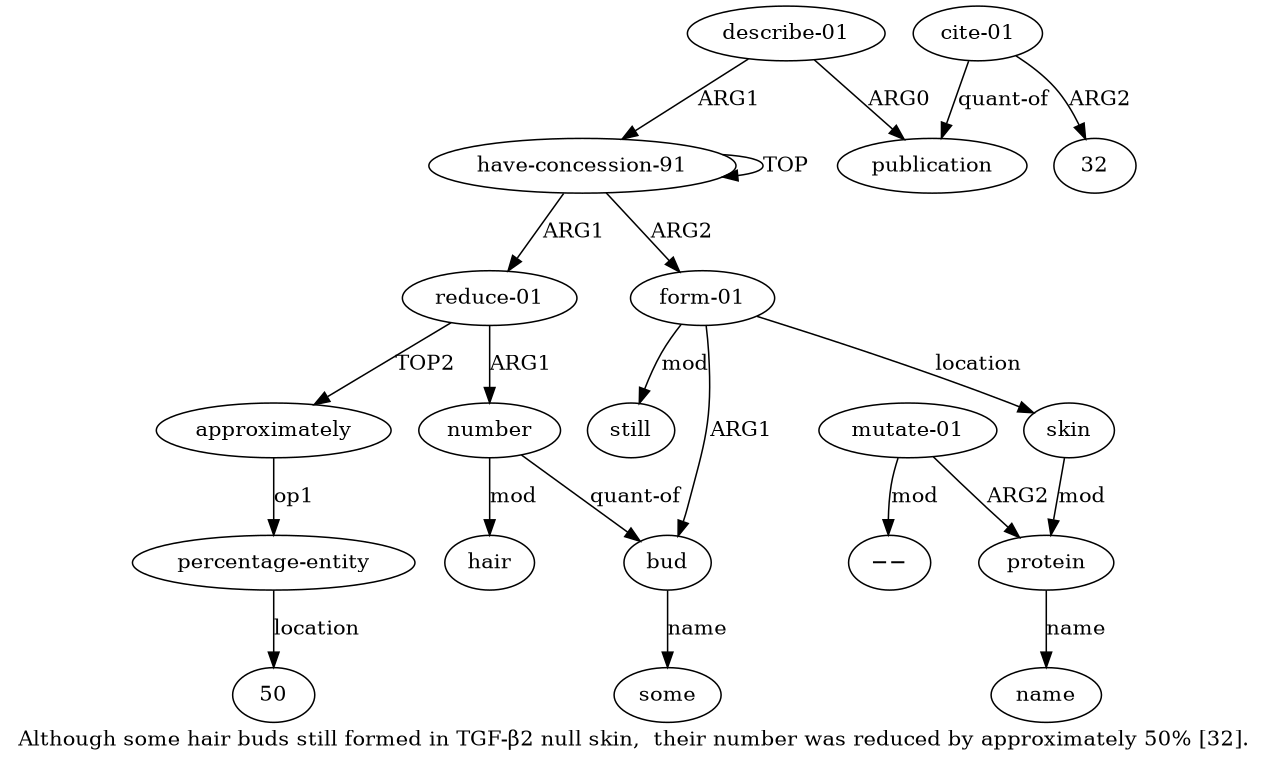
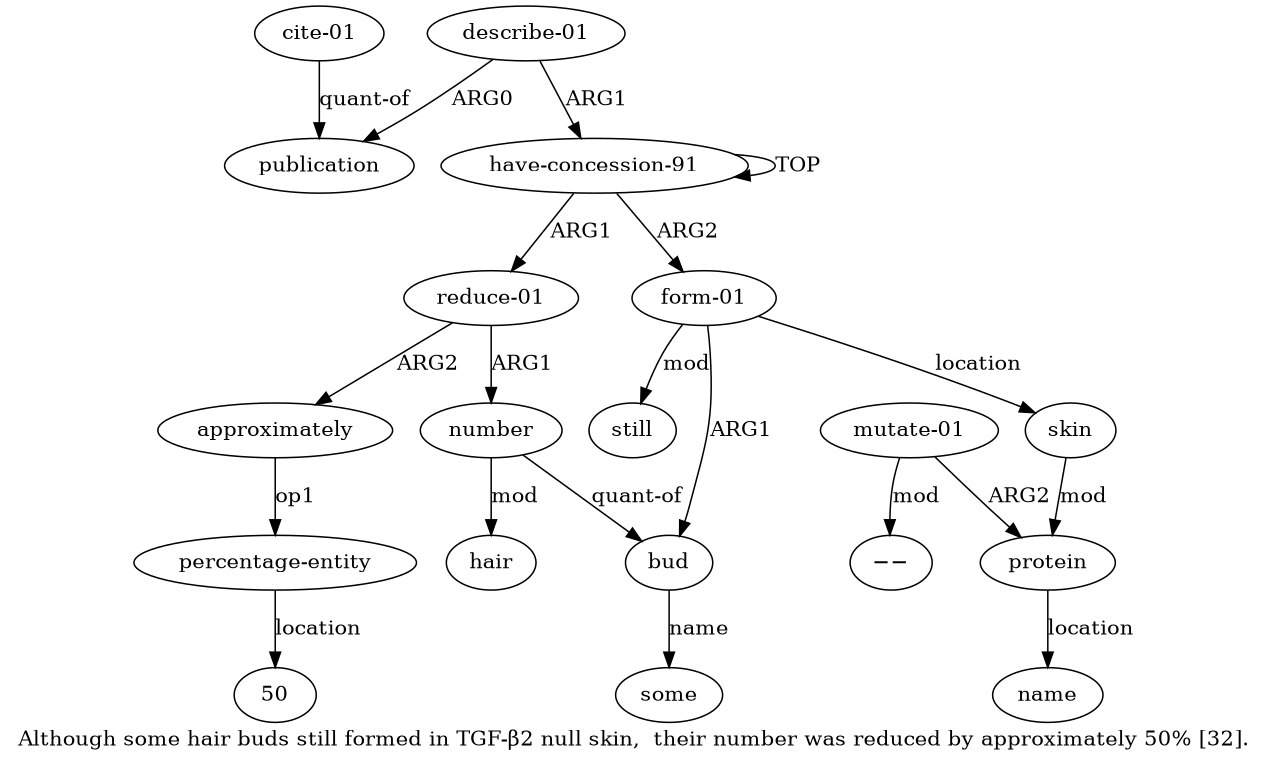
(1095, 166) -> none
(426, 364) -> (428, 364)
(1077, 629) -> (1091, 629)
